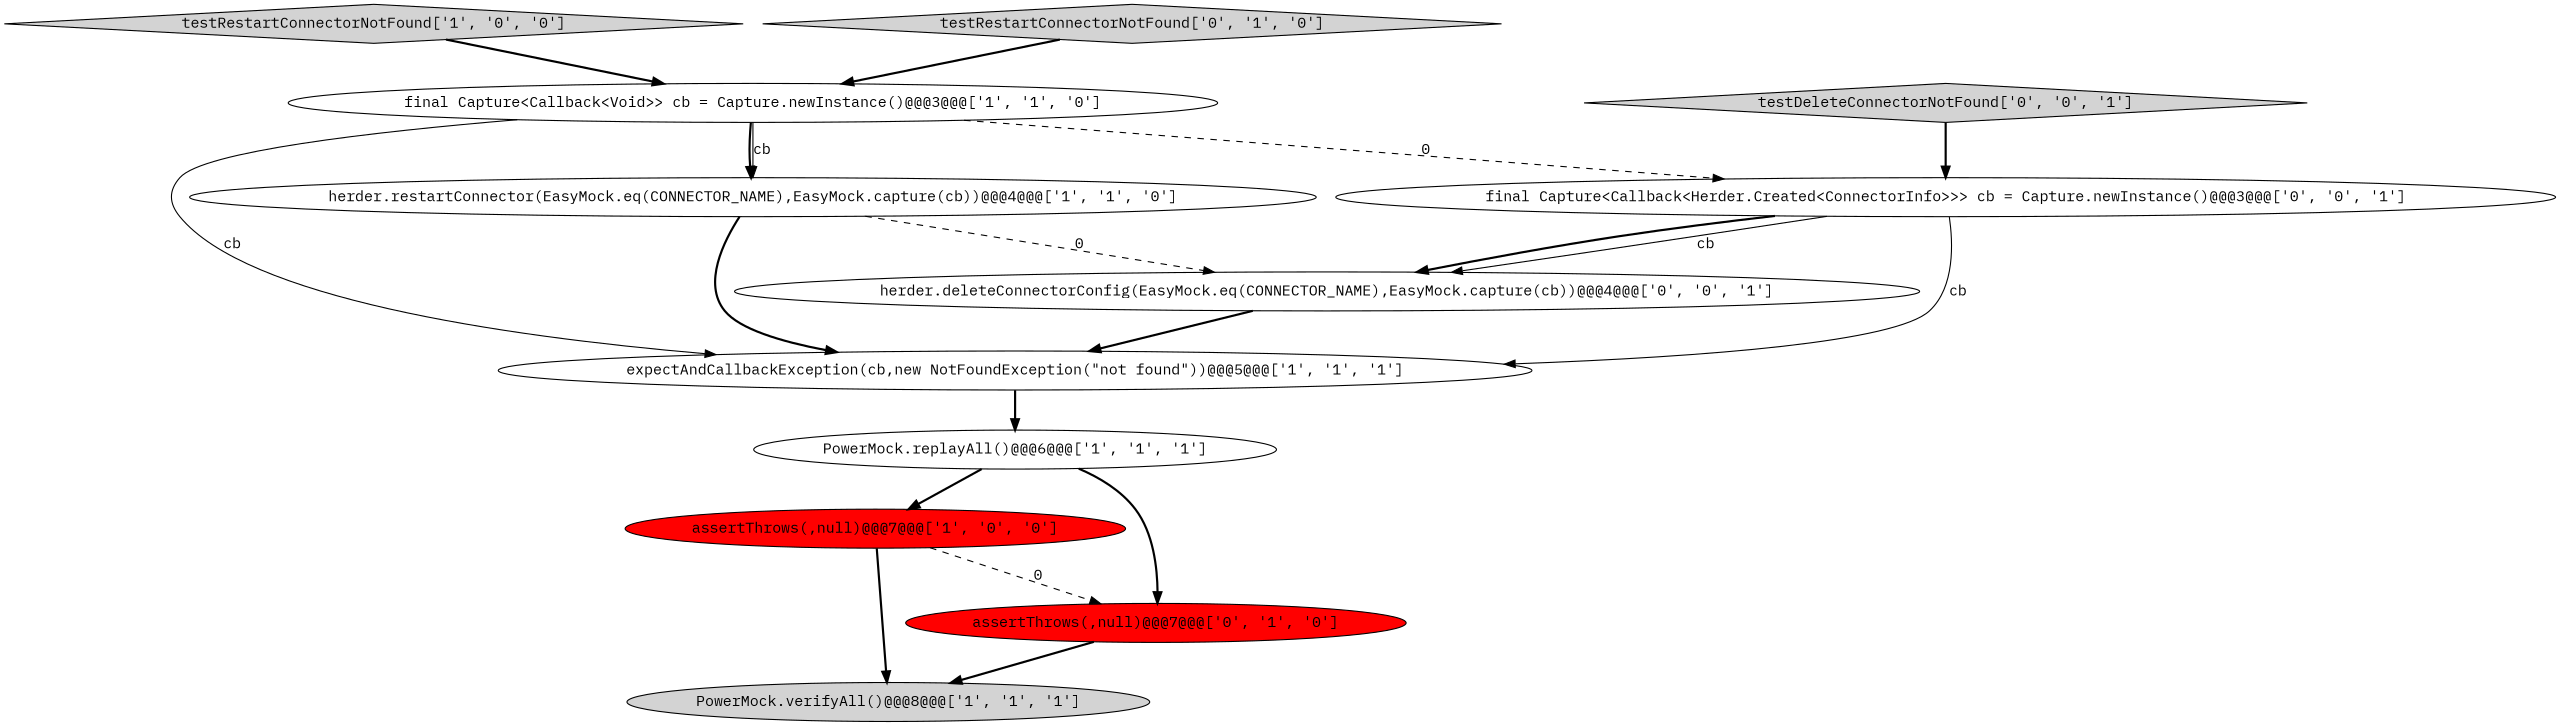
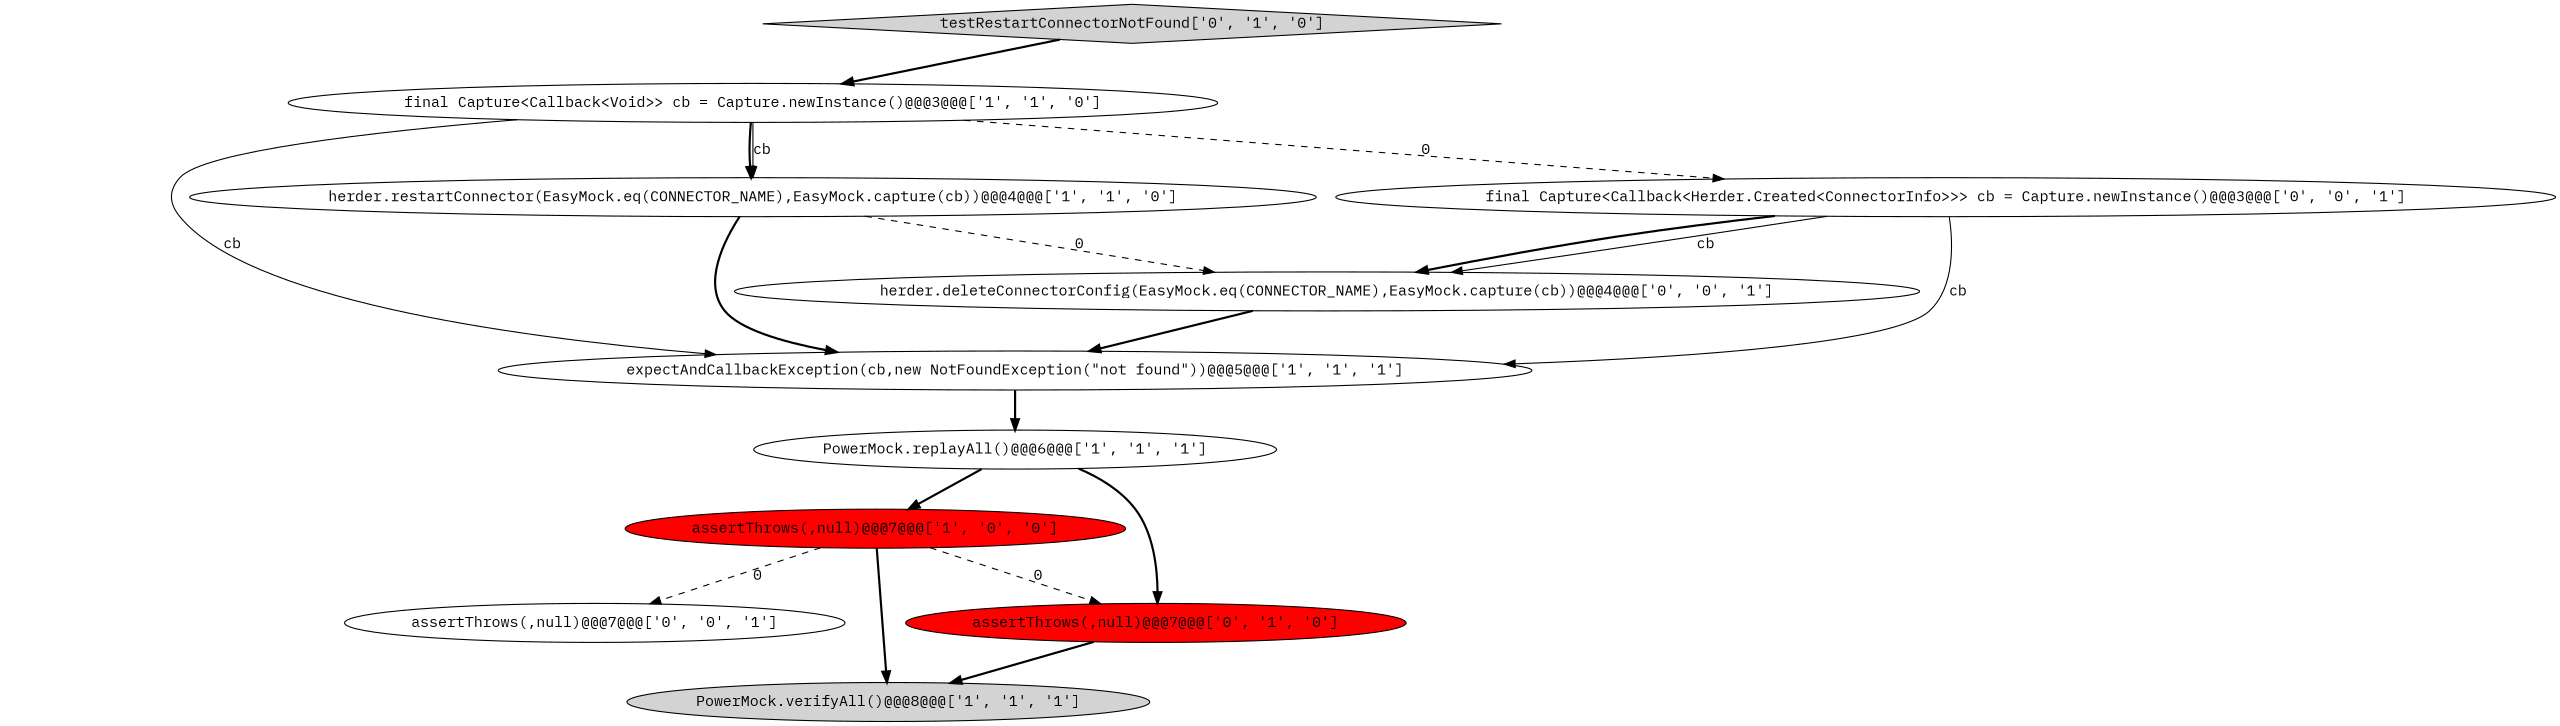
(374, 24) -> none
(1946, 103) -> none
none -> (595, 623)
